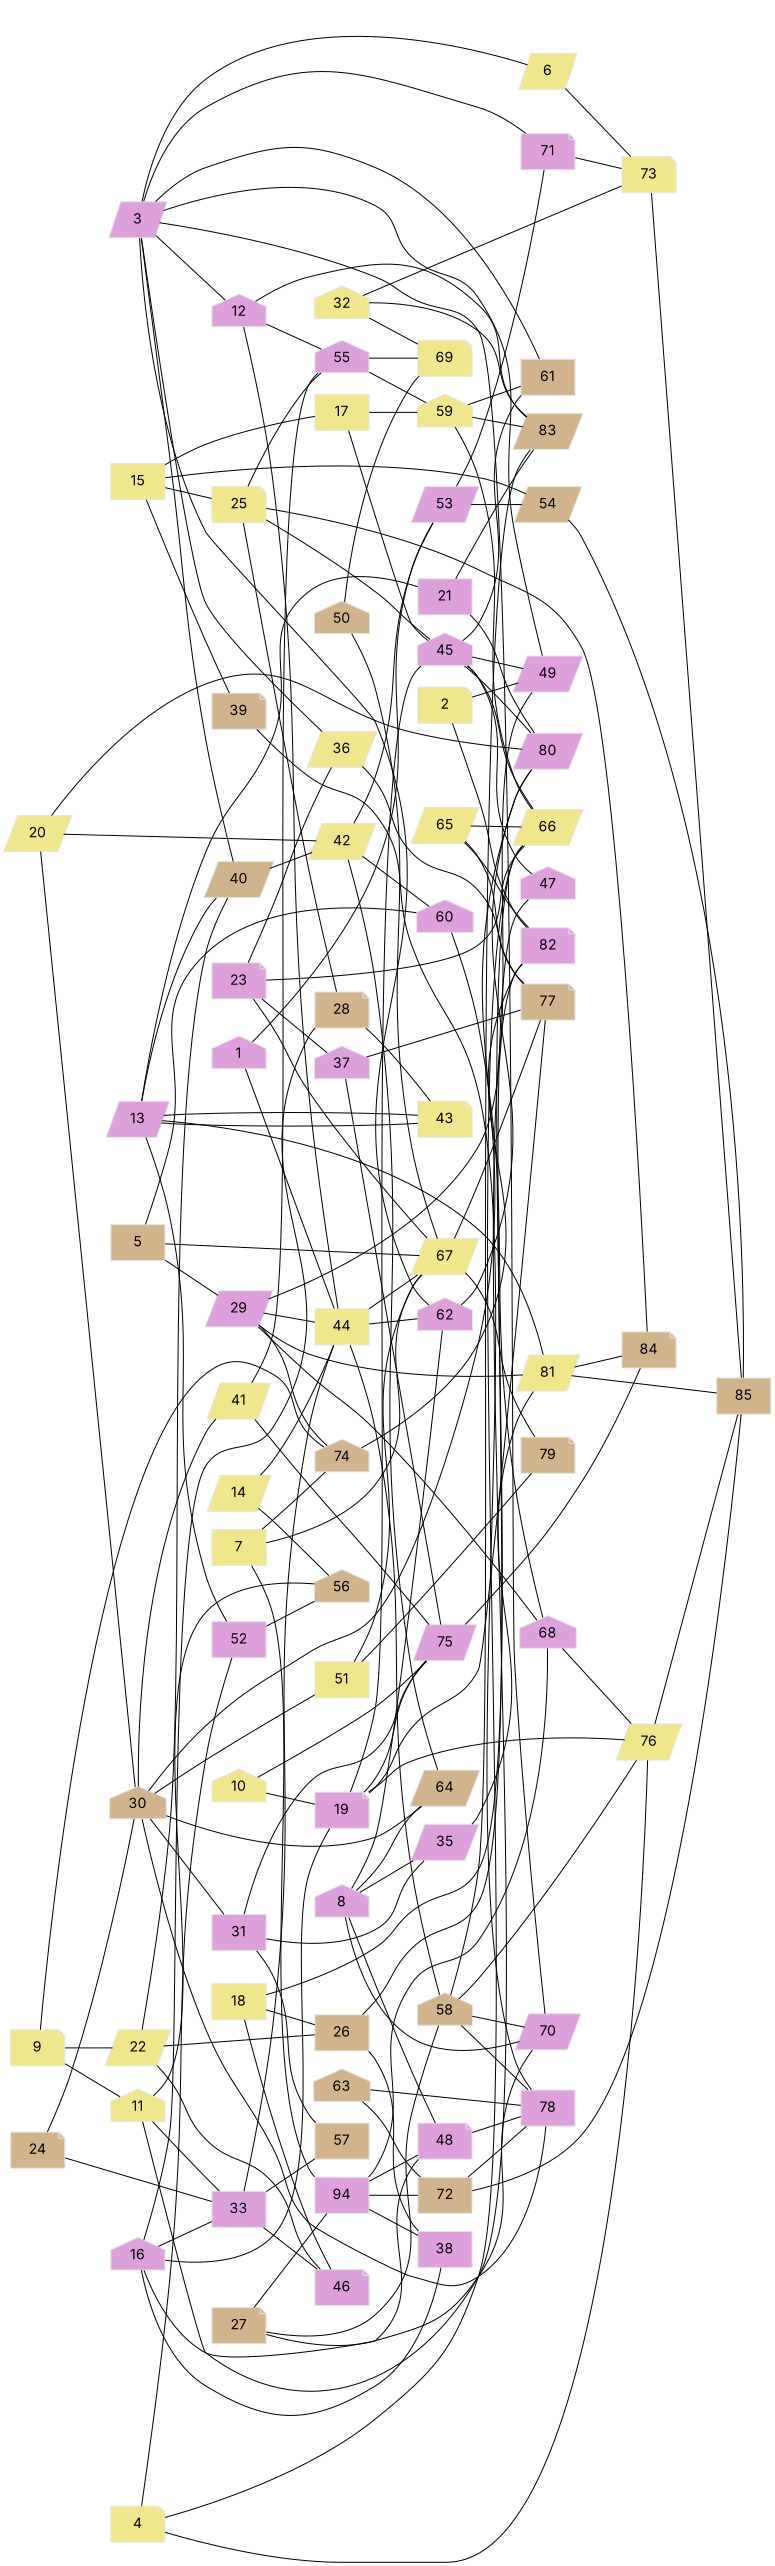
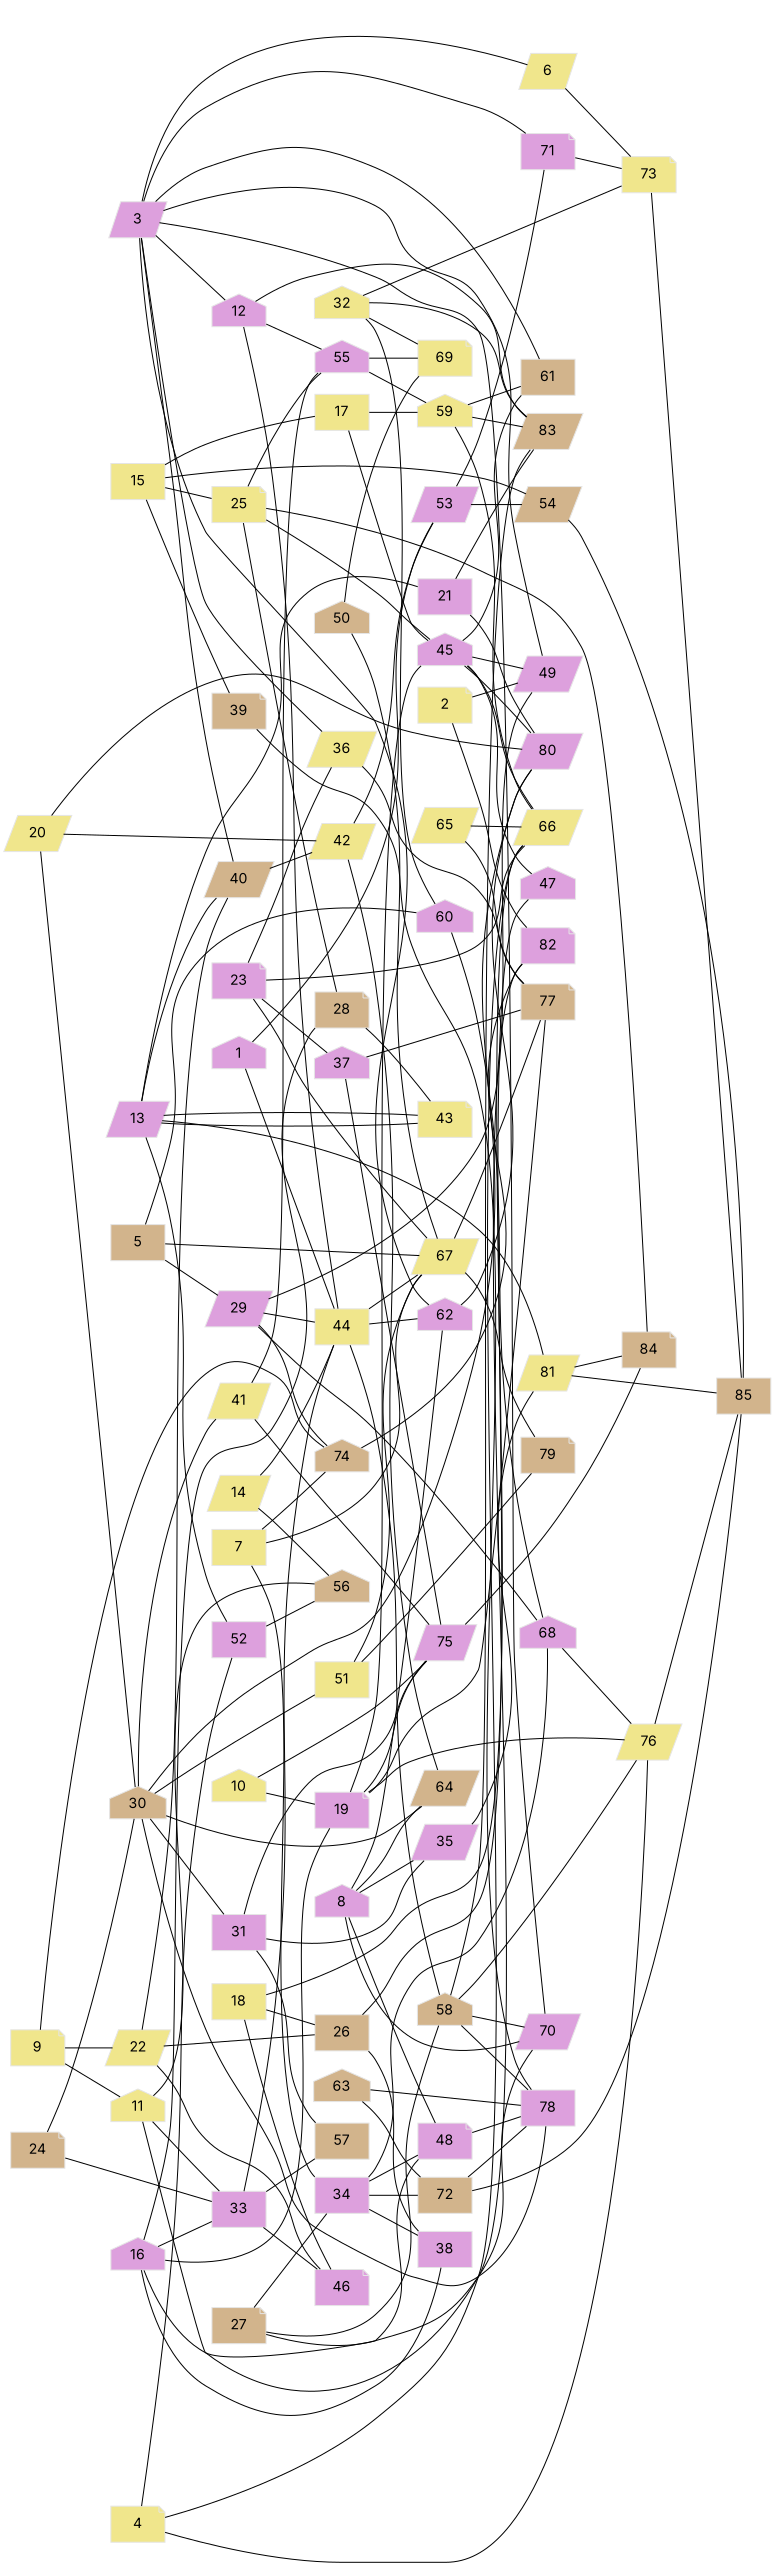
(497, 885) -> none
(412, 894) -> (402, 566)
(372, 1369) -> none
(342, 2195) -> (342, 2195)
